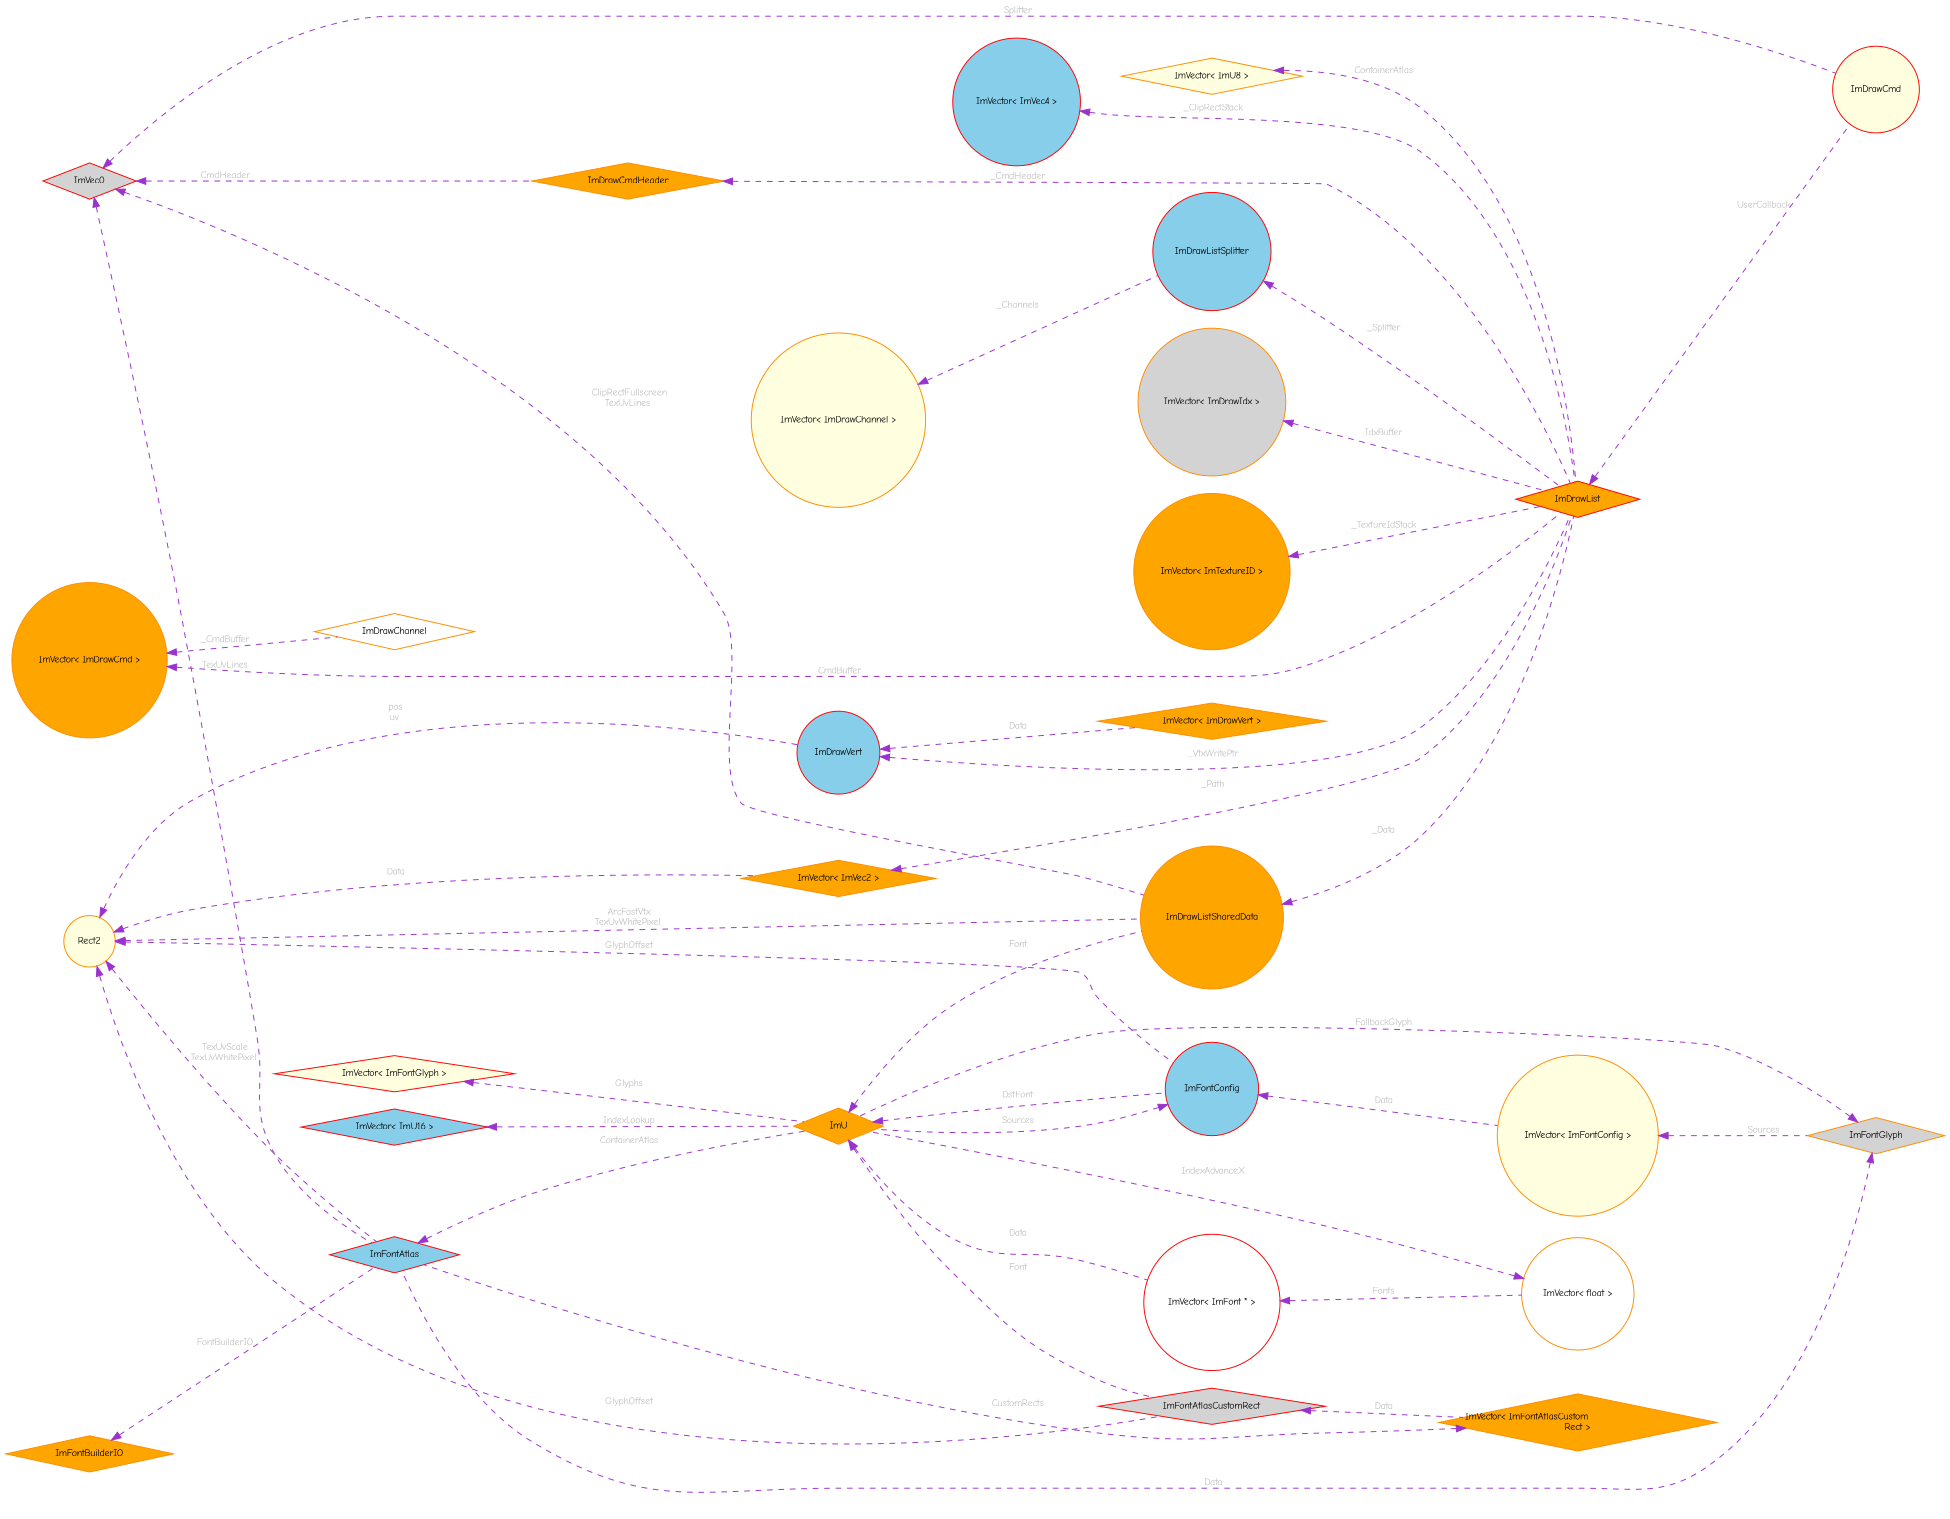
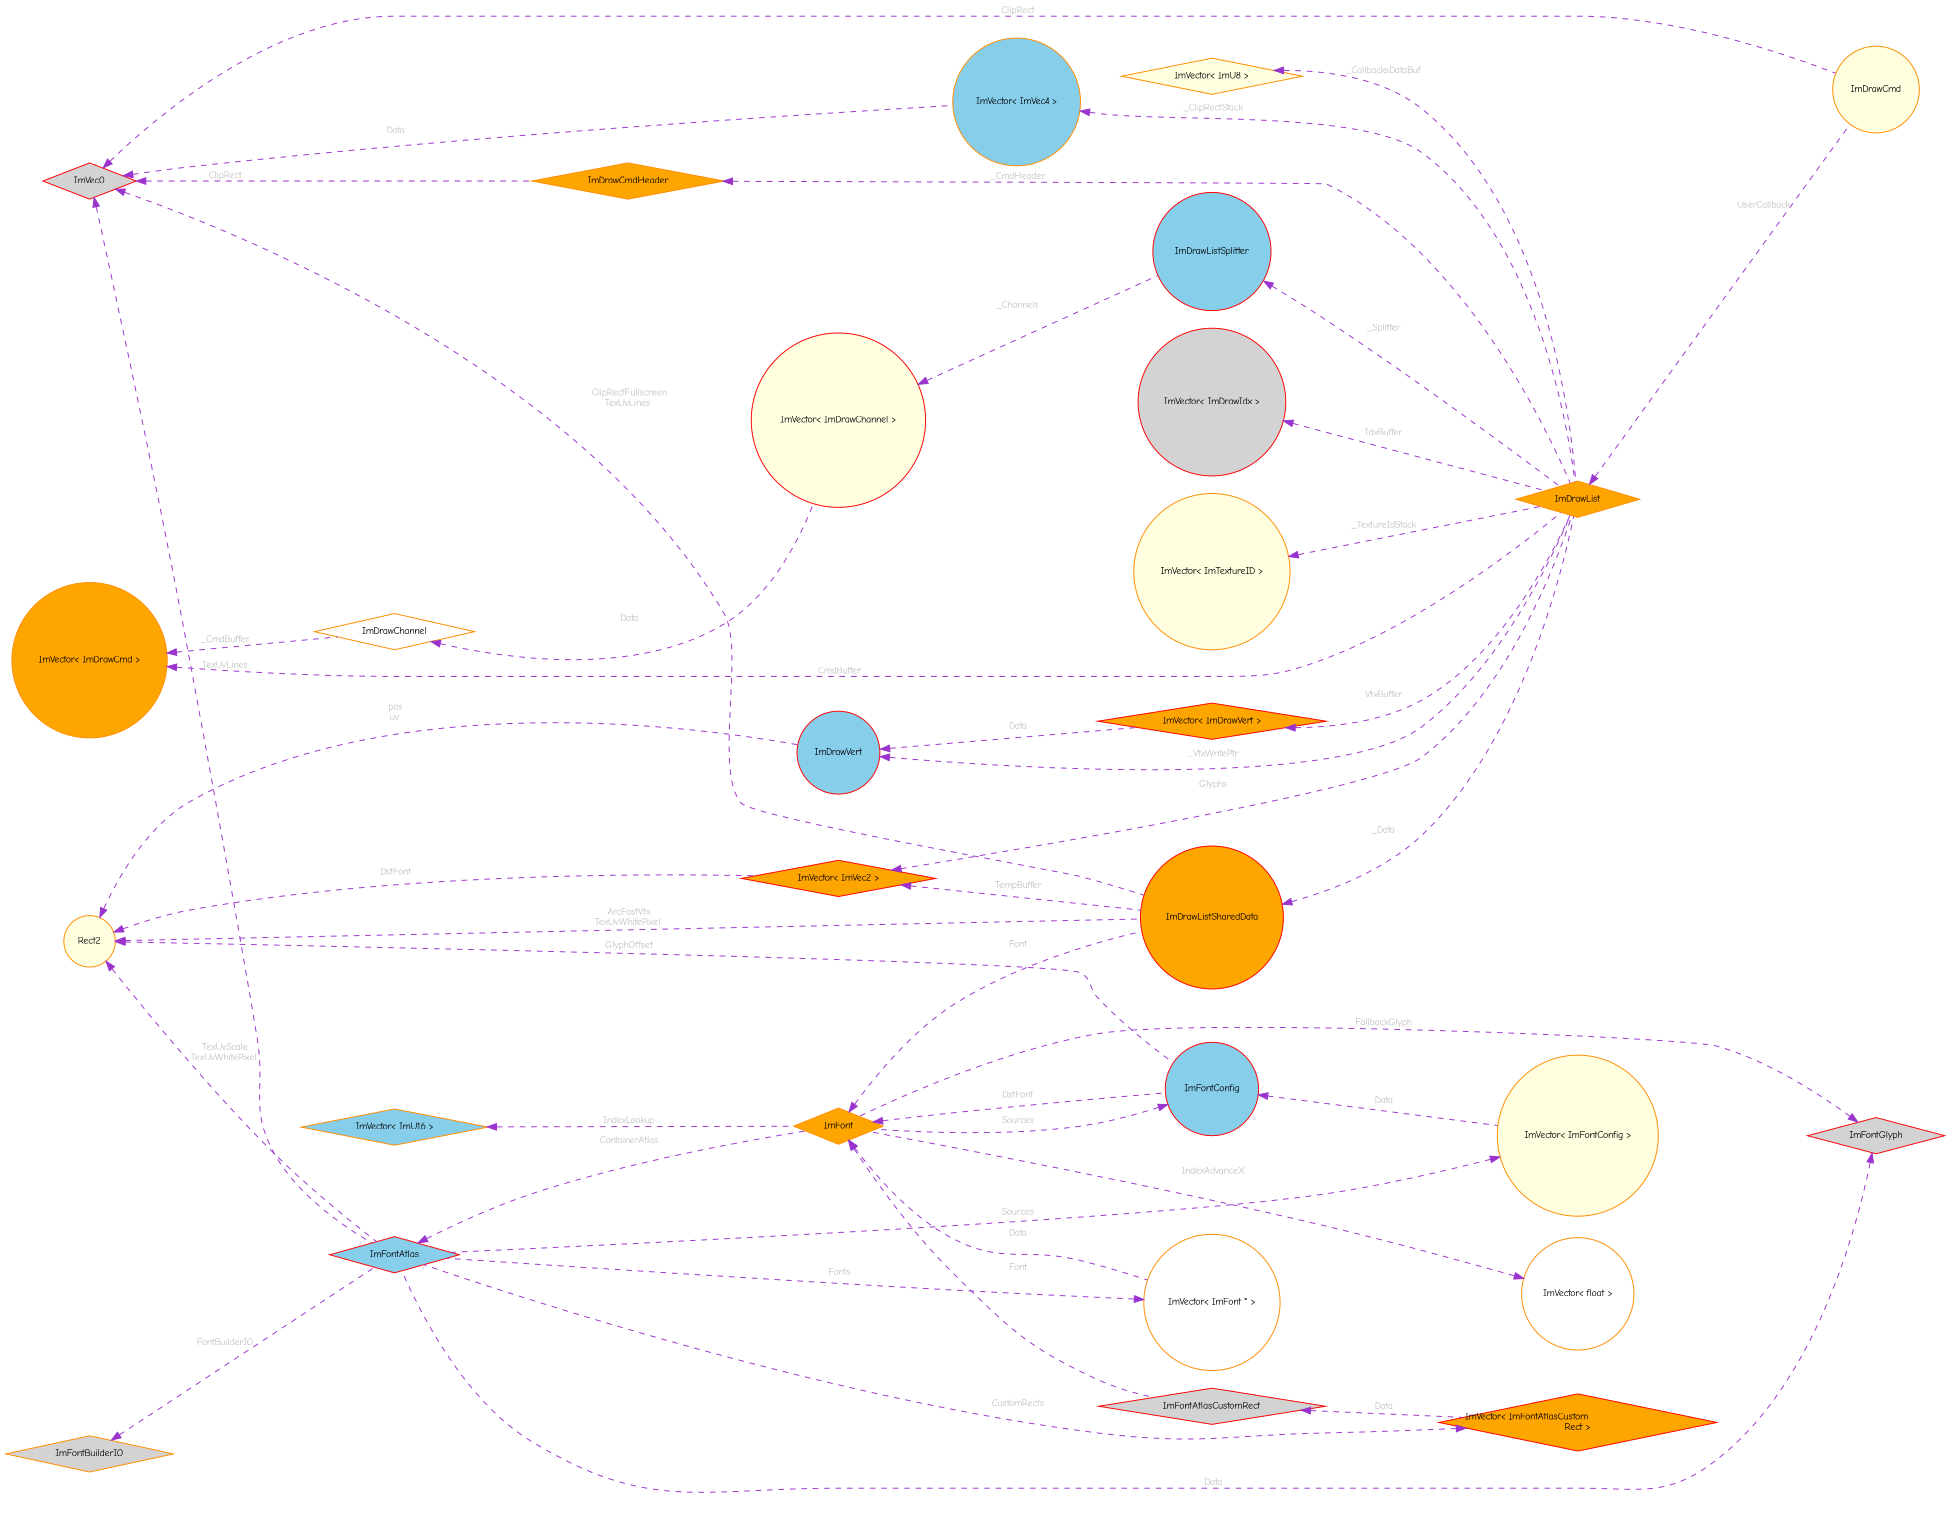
(1017, 11) -> (1017, 11)
(1382, 71) -> (1382, 71)
(1876, 90) -> (1876, 90)
(1017, 102) -> (1017, 102)
none -> (542, 134)
(224, 176) -> (224, 176)
(1212, 402) -> (1212, 402)
(838, 420) -> (838, 420)
(1578, 499) -> (1578, 499)
(1212, 572) -> (1212, 572)
none -> (660, 649)
none -> (1466, 667)
(1212, 721) -> (1212, 721)
(1212, 785) -> (1212, 785)
(394, 872) -> (394, 872)
(838, 878) -> (838, 878)
none -> (1026, 898)
(1212, 917) -> (1212, 917)
(394, 1074) -> none
(838, 1126) -> (838, 1126)
(394, 1127) -> (394, 1127)
(1738, 1136) -> (973, 1224)
(1876, 1136) -> (1876, 1136)
(1406, 1298) -> (790, 1280)
(1212, 1302) -> (1212, 1302)
(526, 1404) -> none
(1578, 1422) -> (1578, 1422)
(90, 1454) -> (90, 1454)
